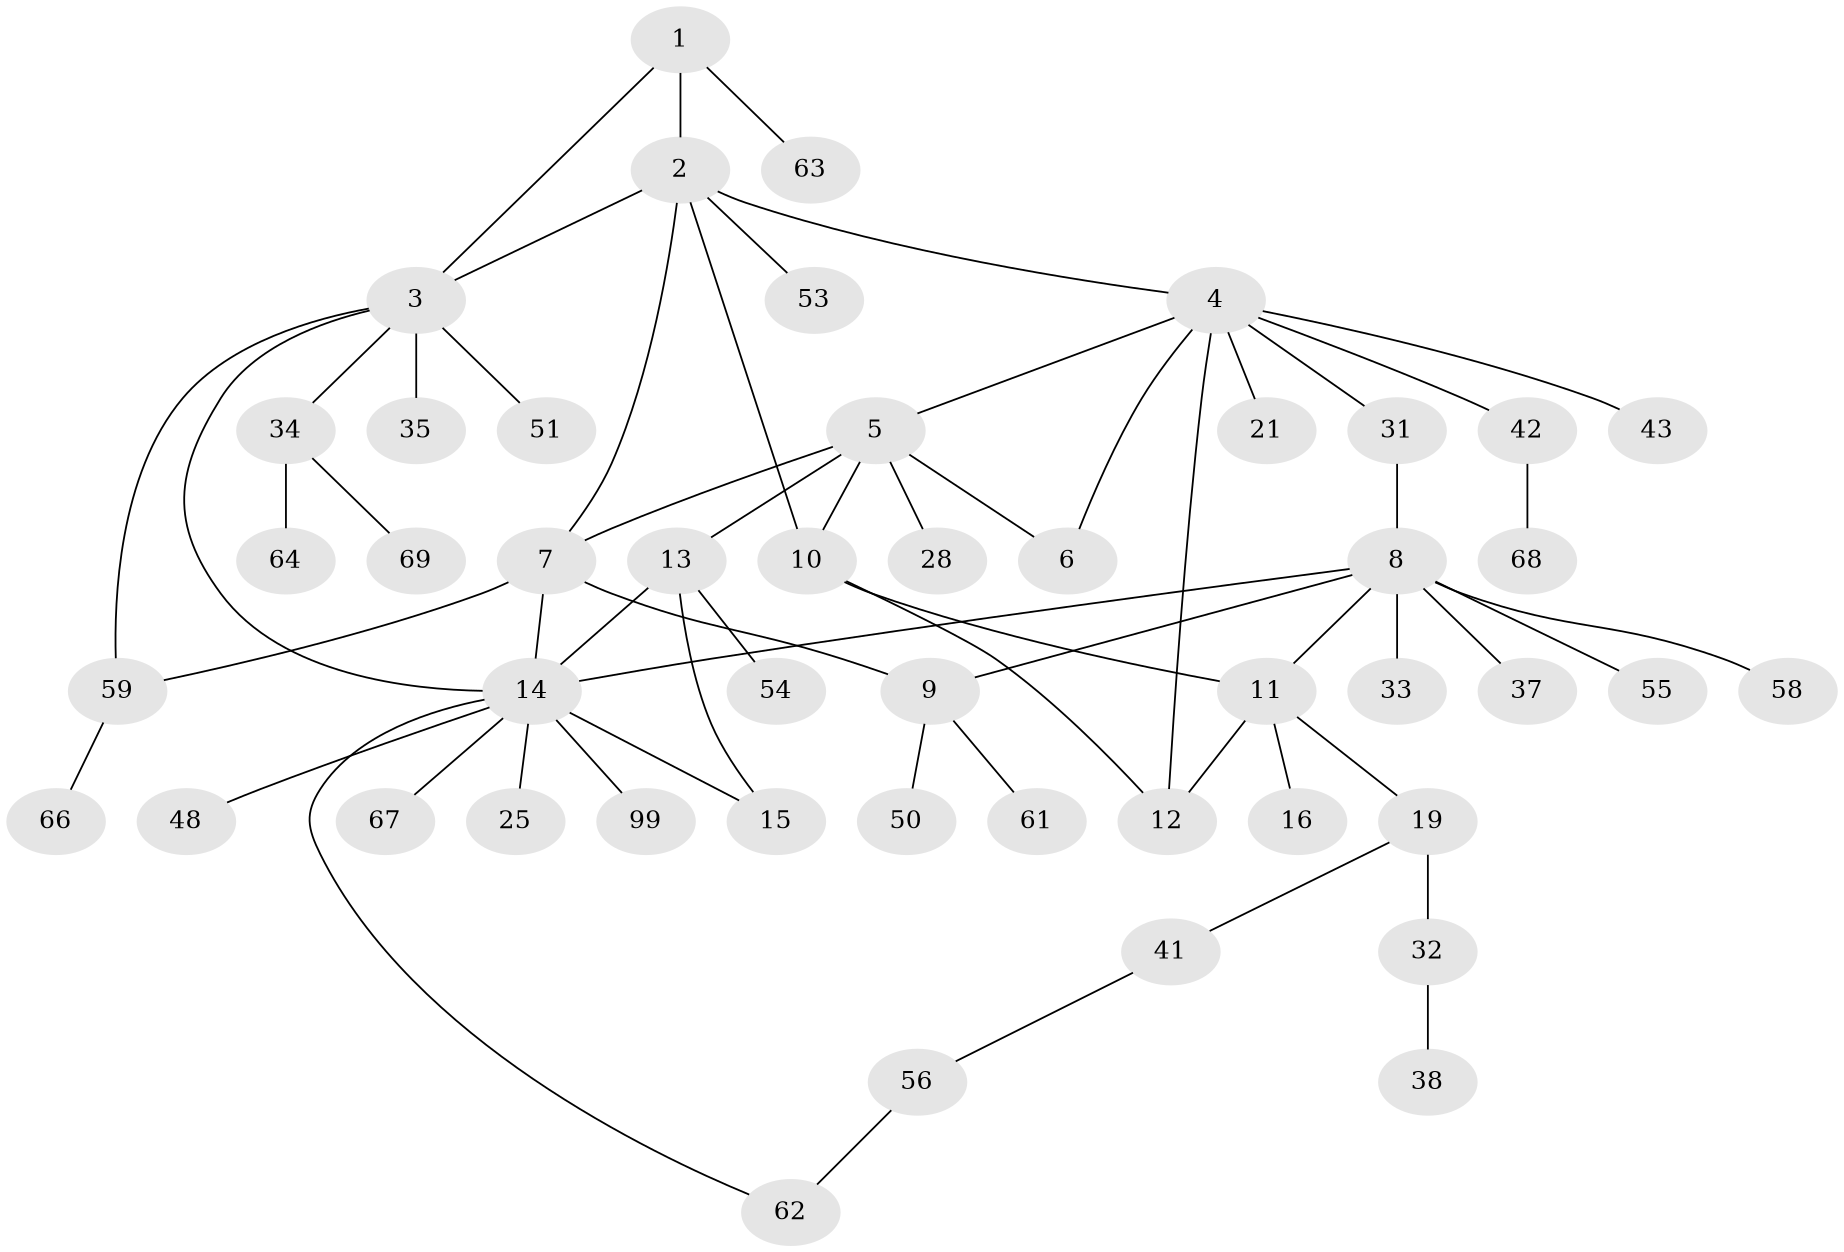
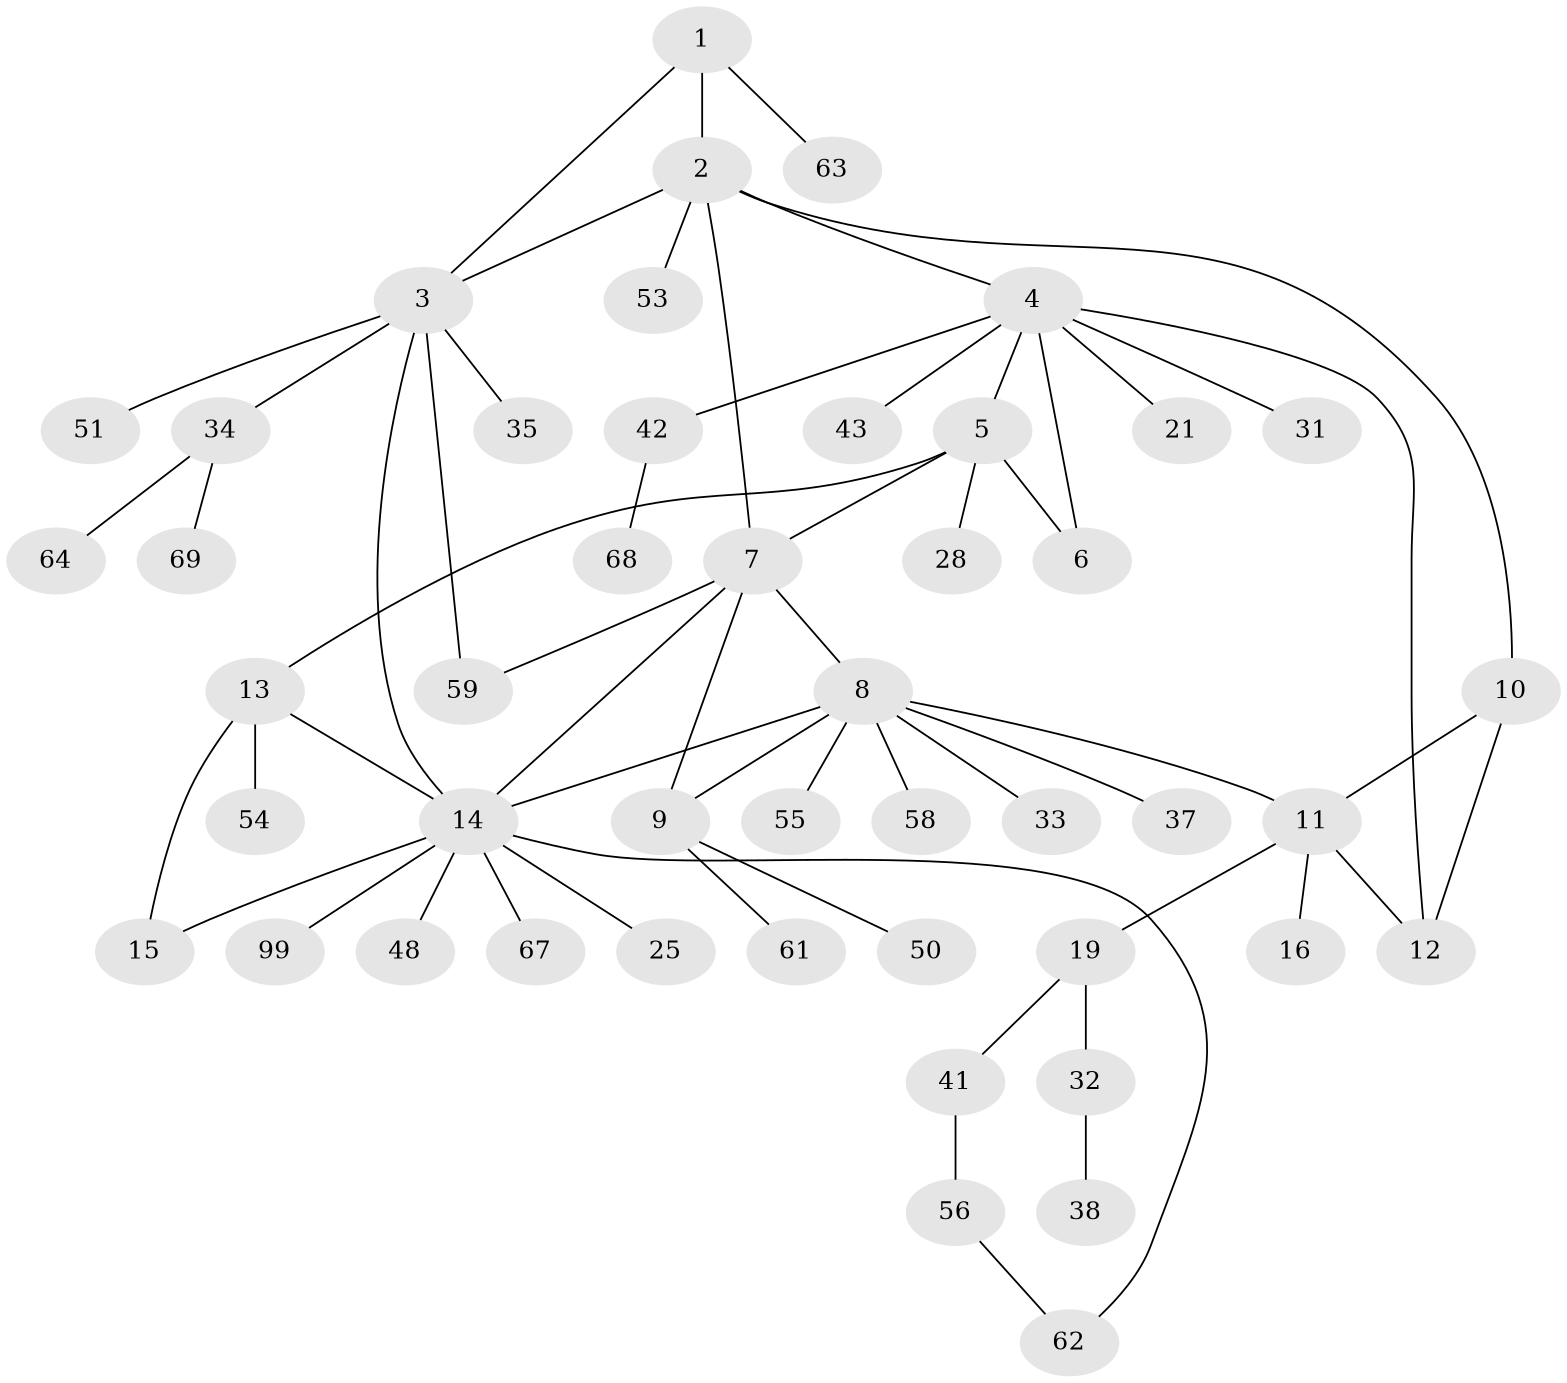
(841, 496) -> none
(1397, 496) -> (808, 626)
(56, 822) -> none
